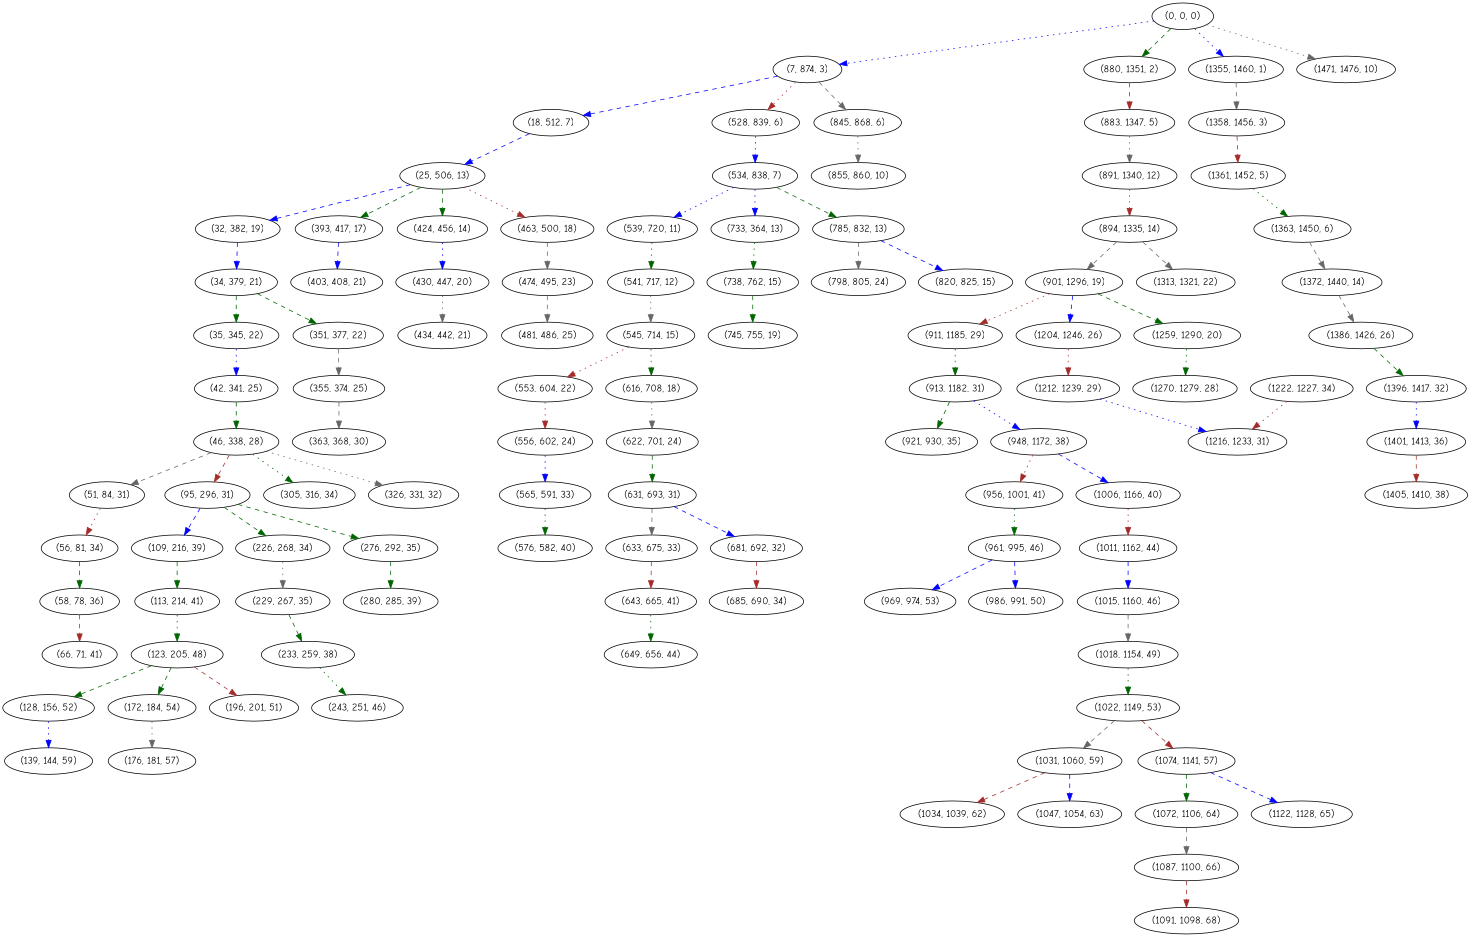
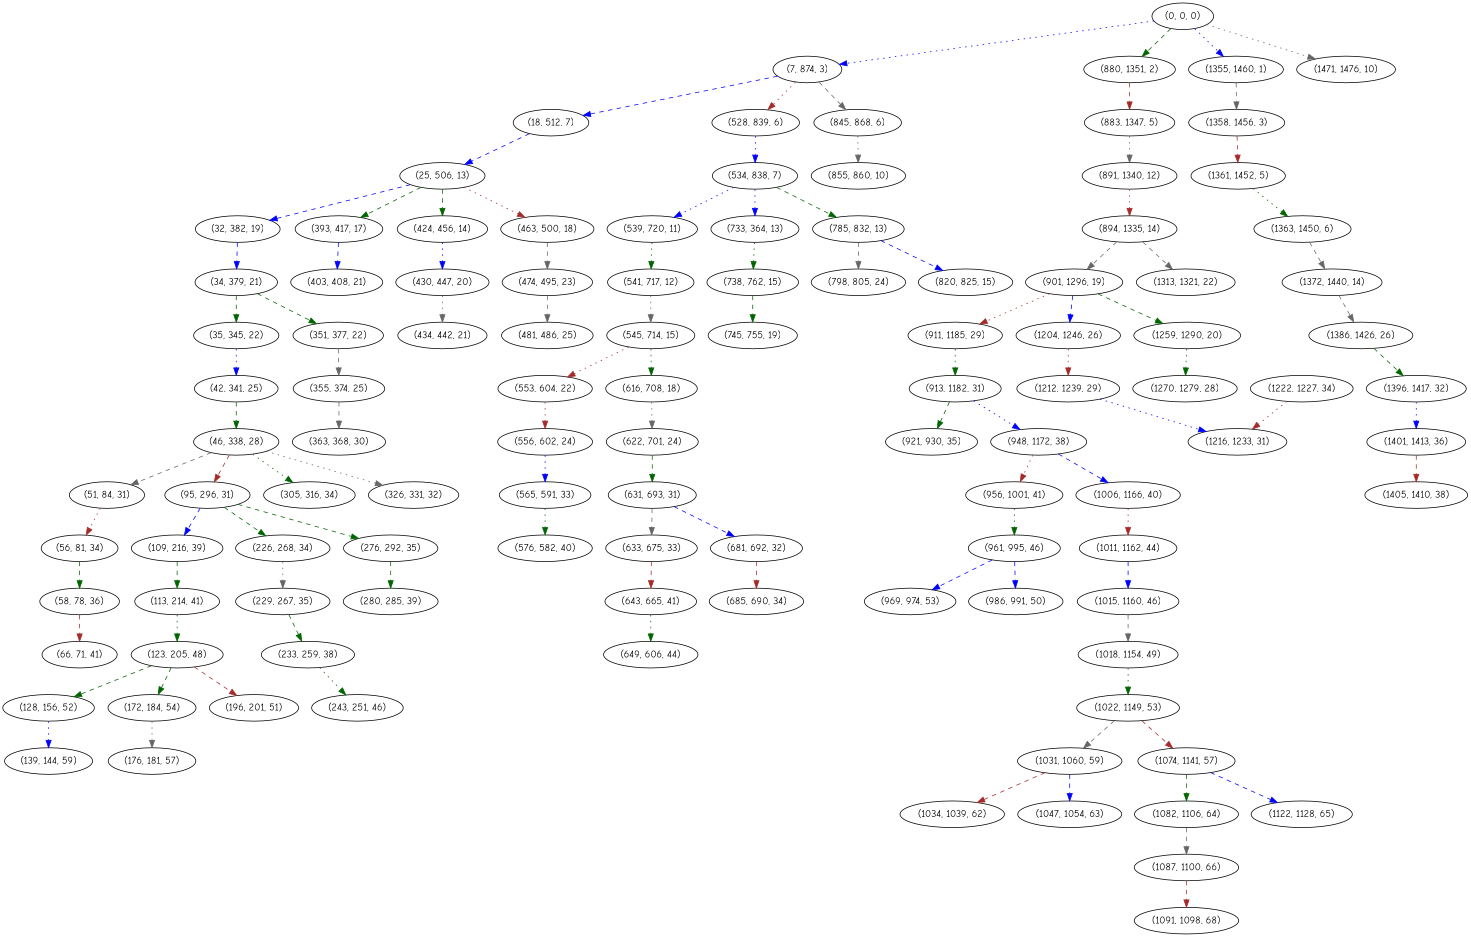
(651, 655) -> (651, 655)
(1186, 814) -> (1186, 814)
